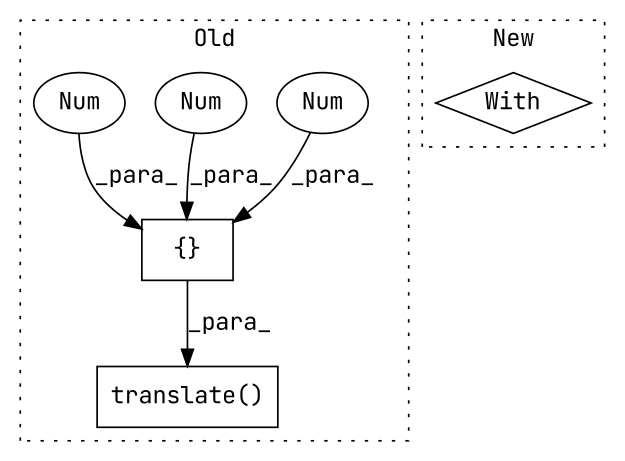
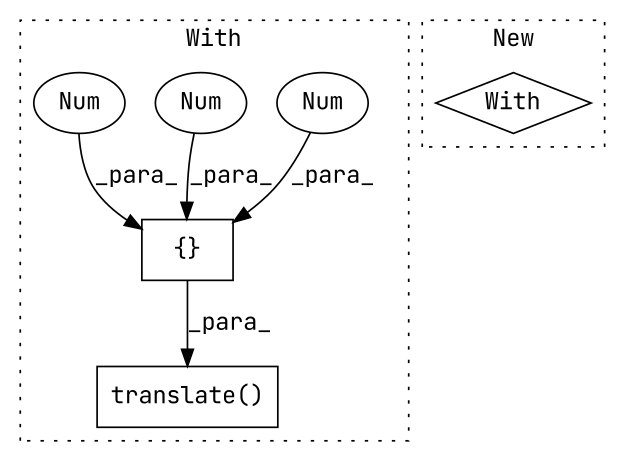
(214, 40) -> (214, 40)
